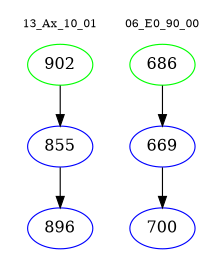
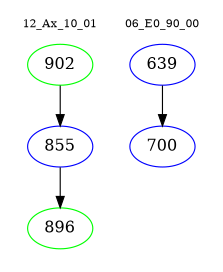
(60, 24) -> (60, 24)
(162, 65) -> none
(162, 147) -> (162, 65)
(60, 228) -> (60, 228)
